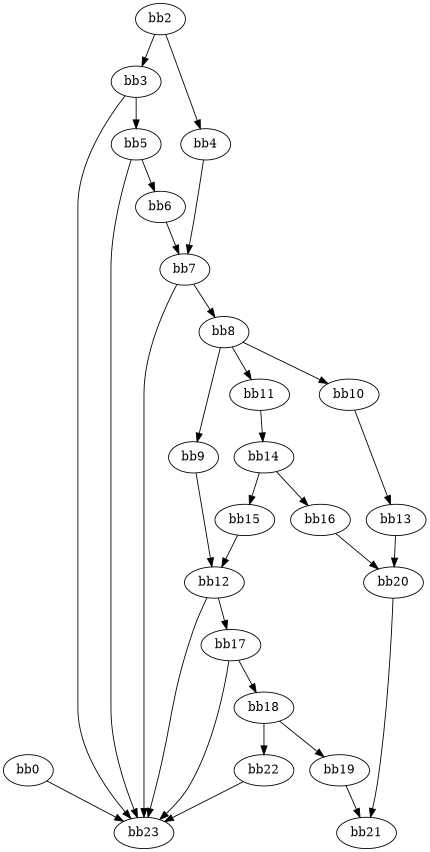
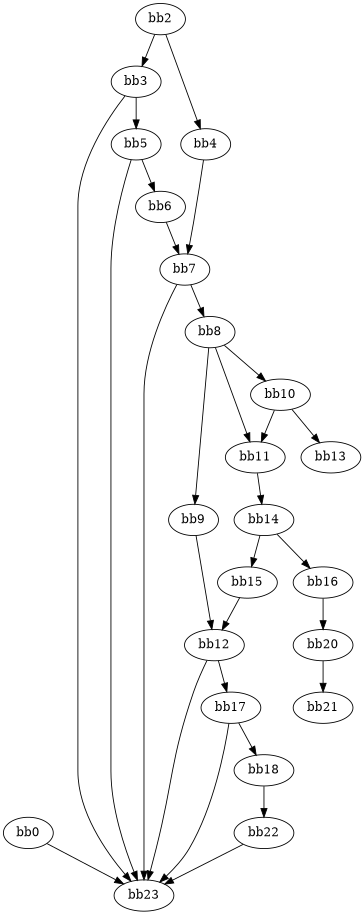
none -> (270, 422)
(395, 547) -> none
(340, 770) -> none
